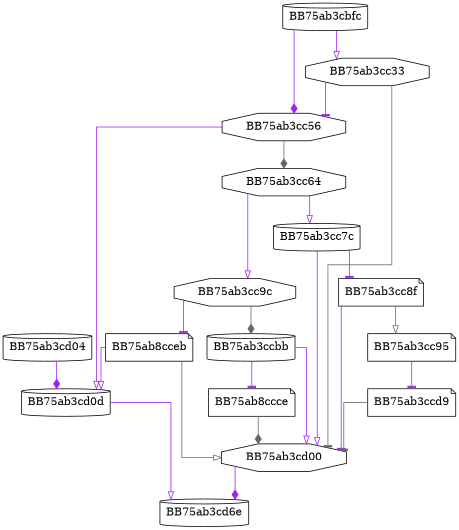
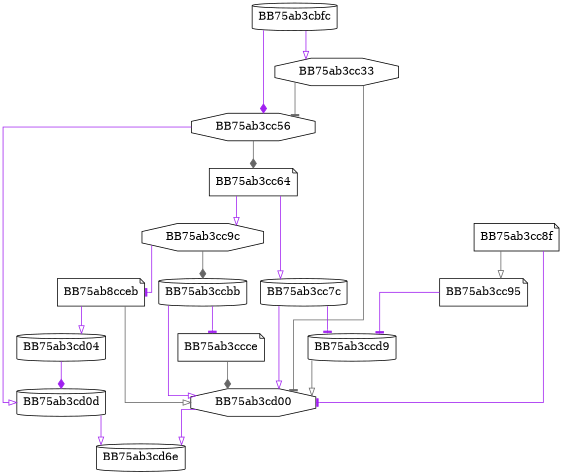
(326, 98) -> (295, 98)
(284, 182) -> (253, 182)
(349, 260) -> (328, 315)
(101, 362) -> (82, 316)
(252, 403) -> (221, 347)
(347, 403) -> (312, 374)
(412, 403) -> (352, 347)
(235, 478) -> (182, 416)
